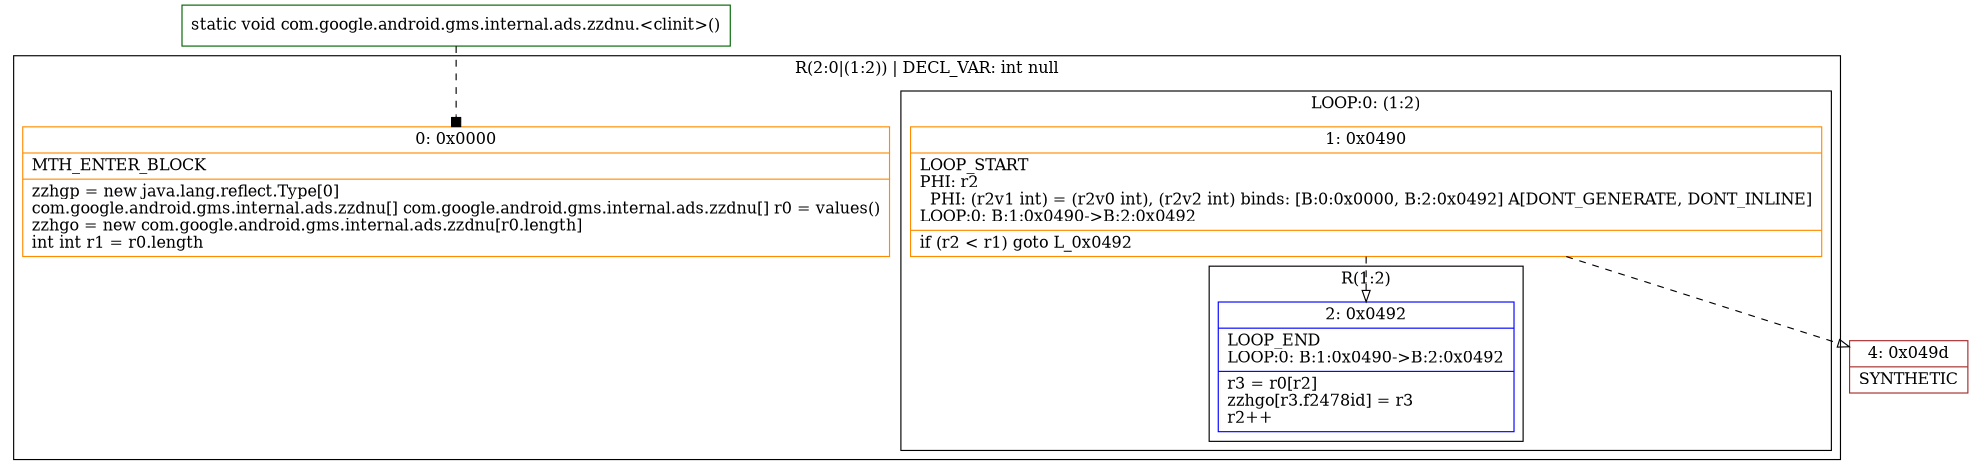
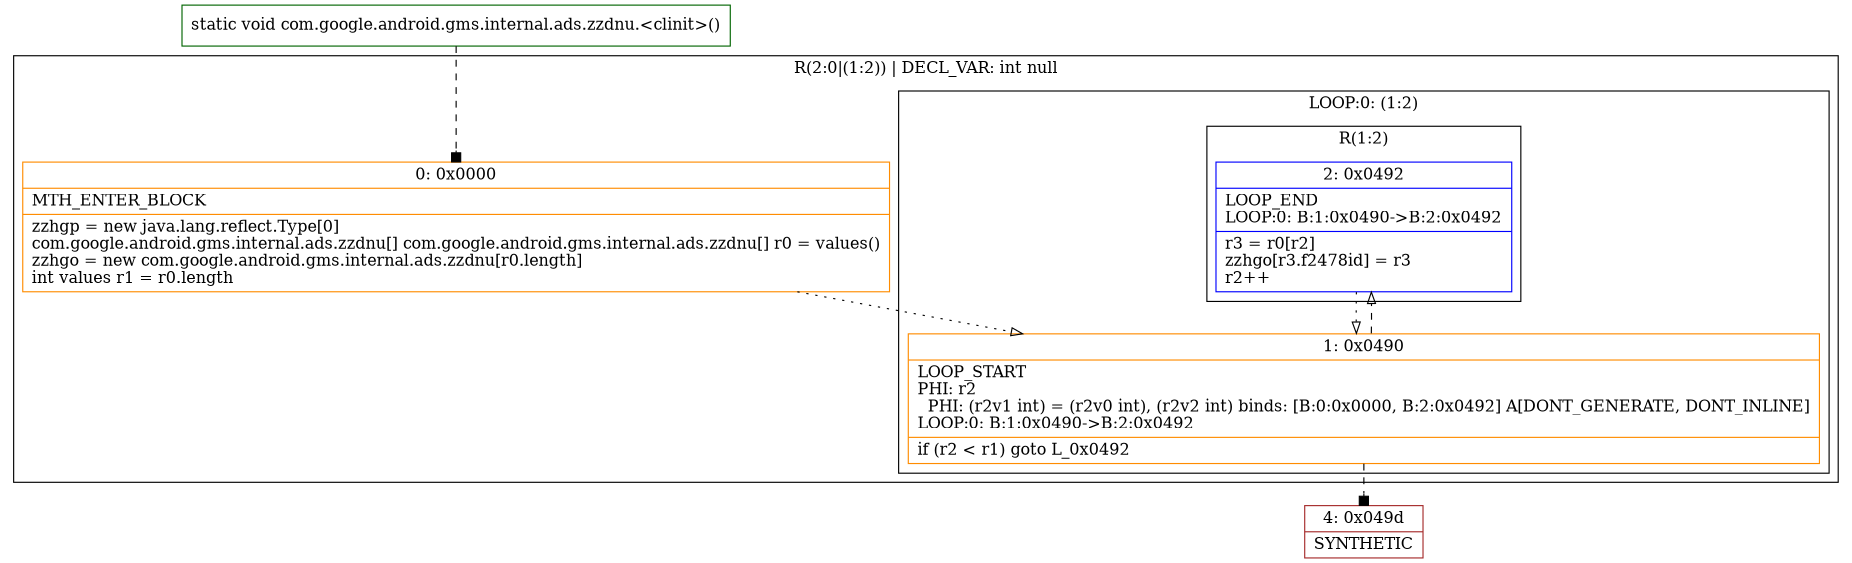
(118, 243) -> (133, 278)
(1702, 300) -> (1364, 479)
none -> (1356, 308)
none -> (910, 313)
